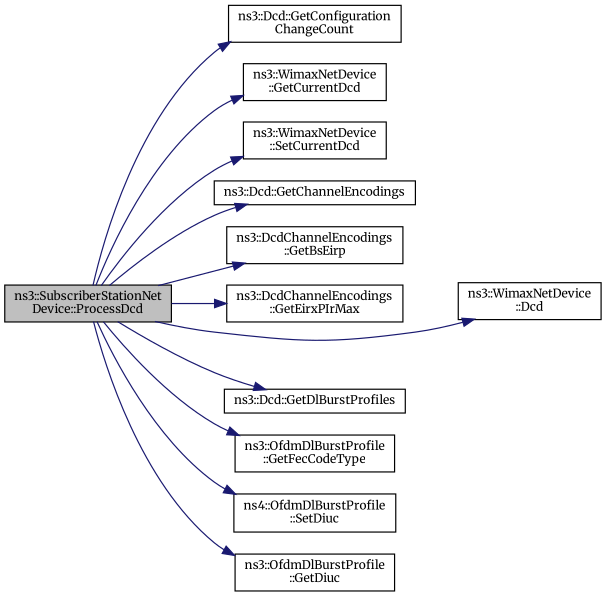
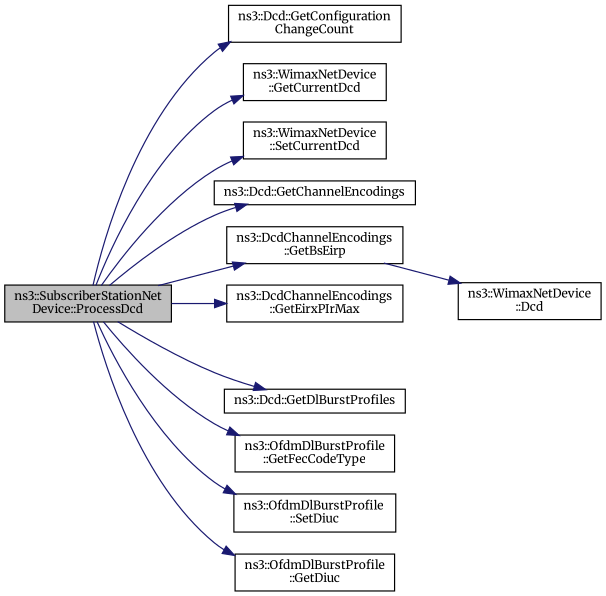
(309, 340) -> (416, 272)
(315, 513) -> (315, 513)
